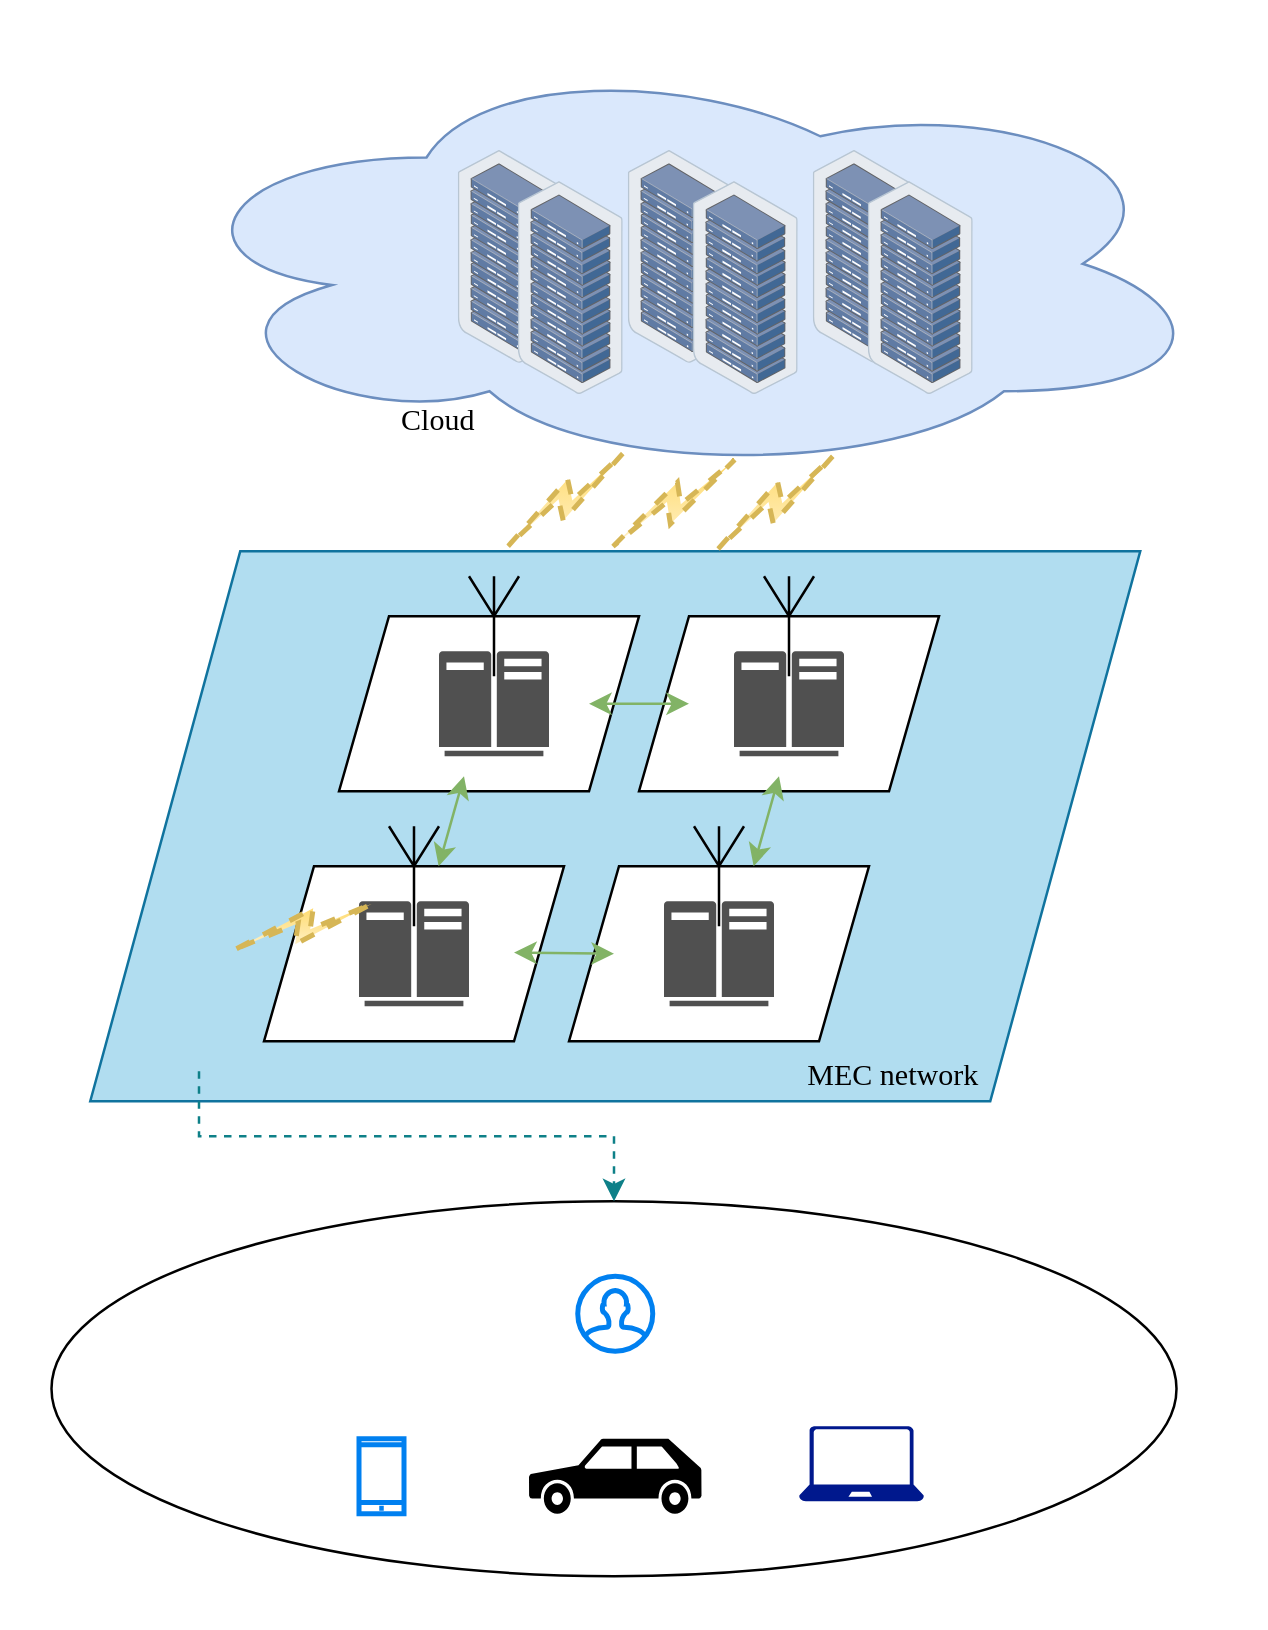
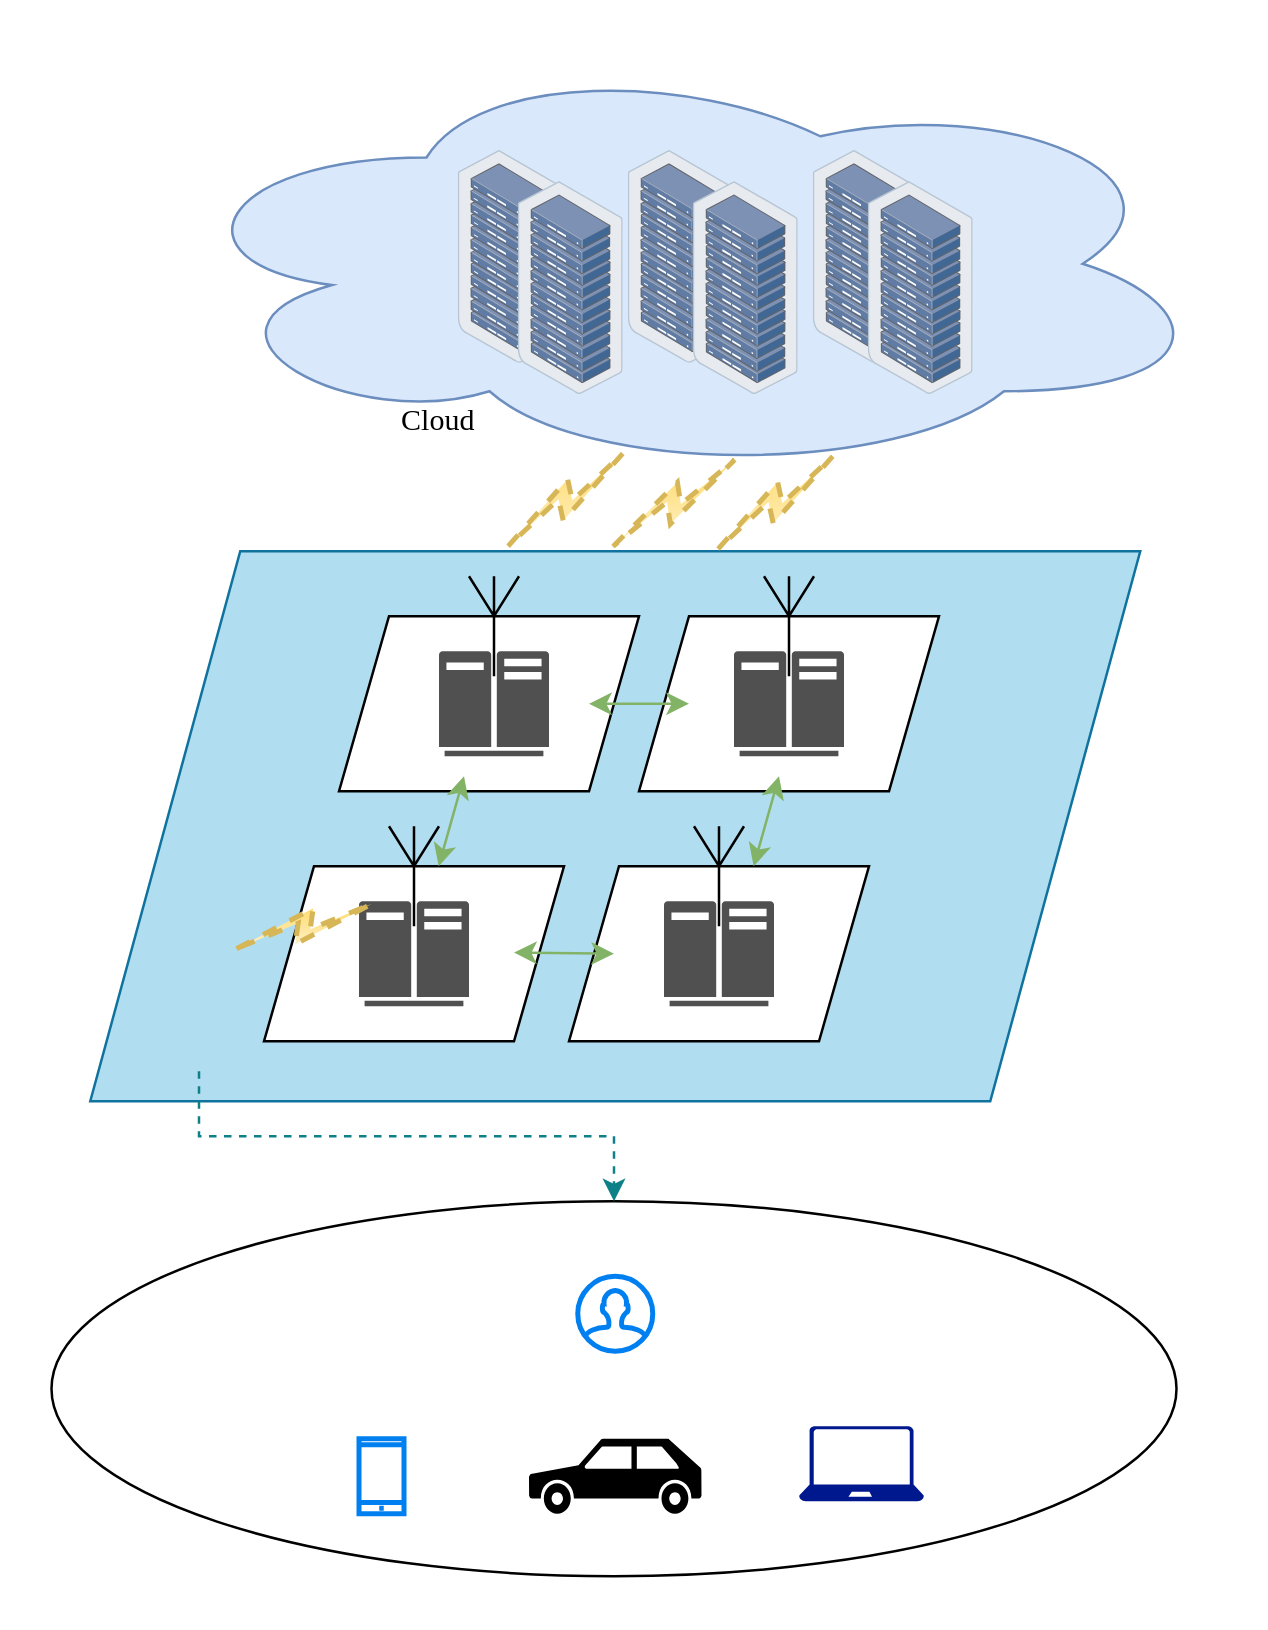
(894, 1076) -> none
